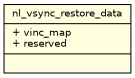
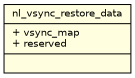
(42, 33) -> (46, 33)
